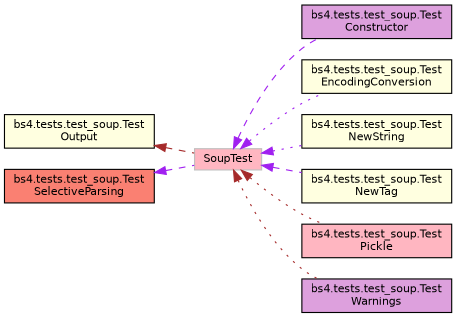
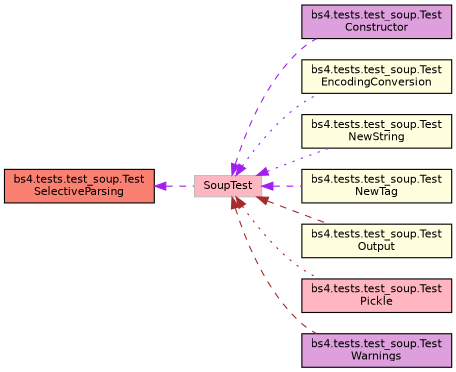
(180, 150) -> (298, 213)
(271, 236) -> (266, 278)
